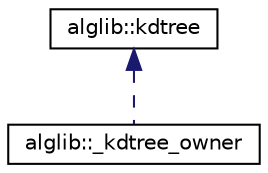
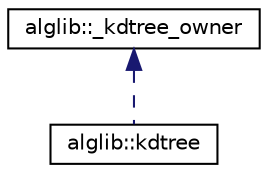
(134, 97) -> (134, 97)
